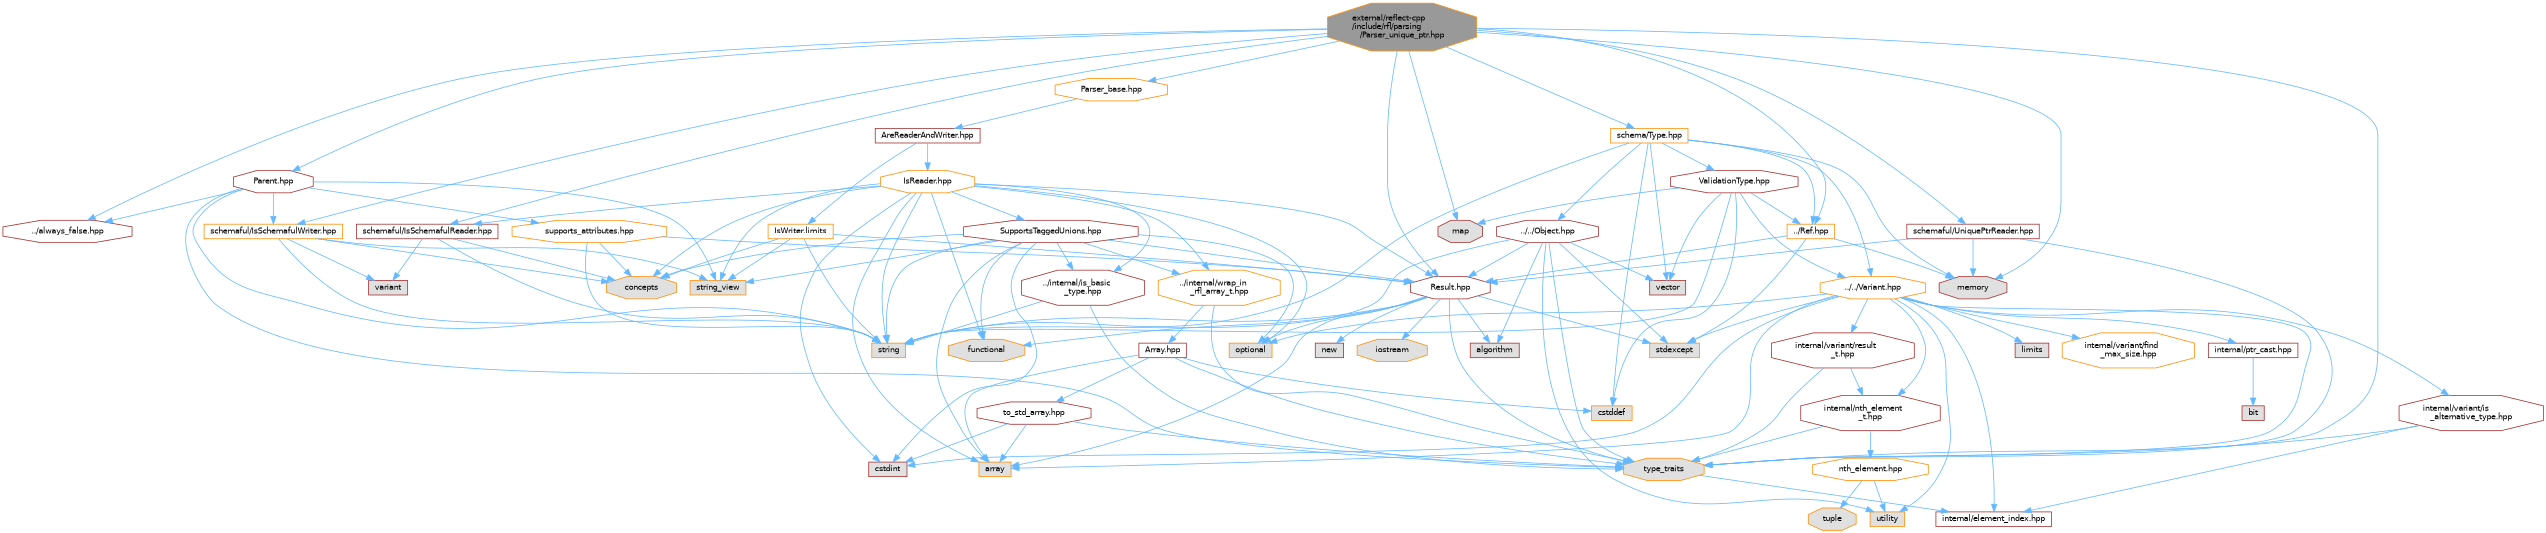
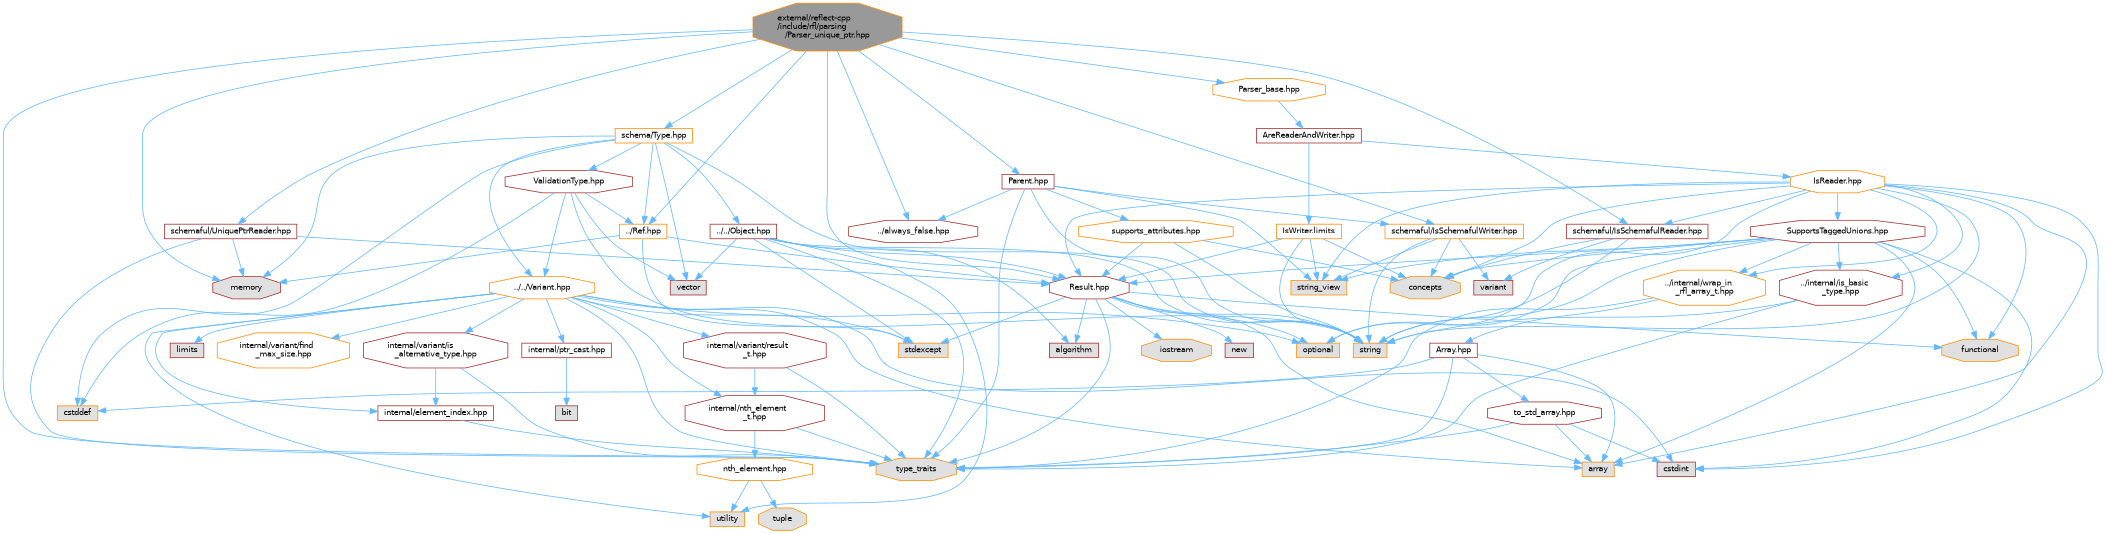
(273, 182) -> (1028, 182)
(1460, 231) -> none
(1548, 231) -> (743, 231)
(1820, 493) -> (665, 447)
